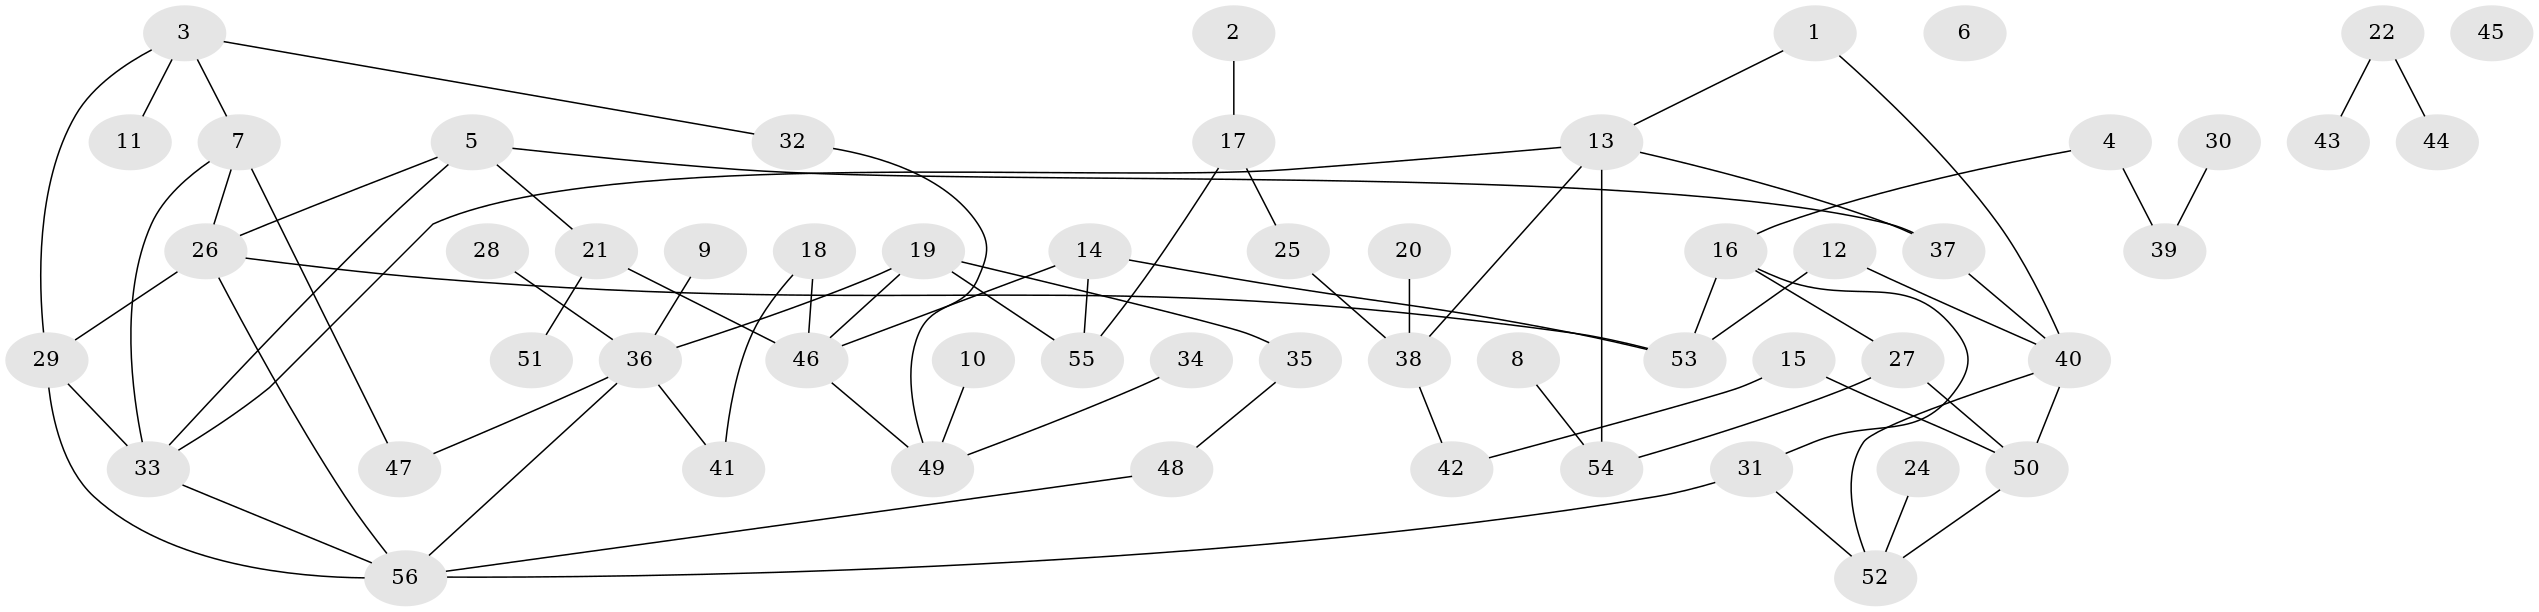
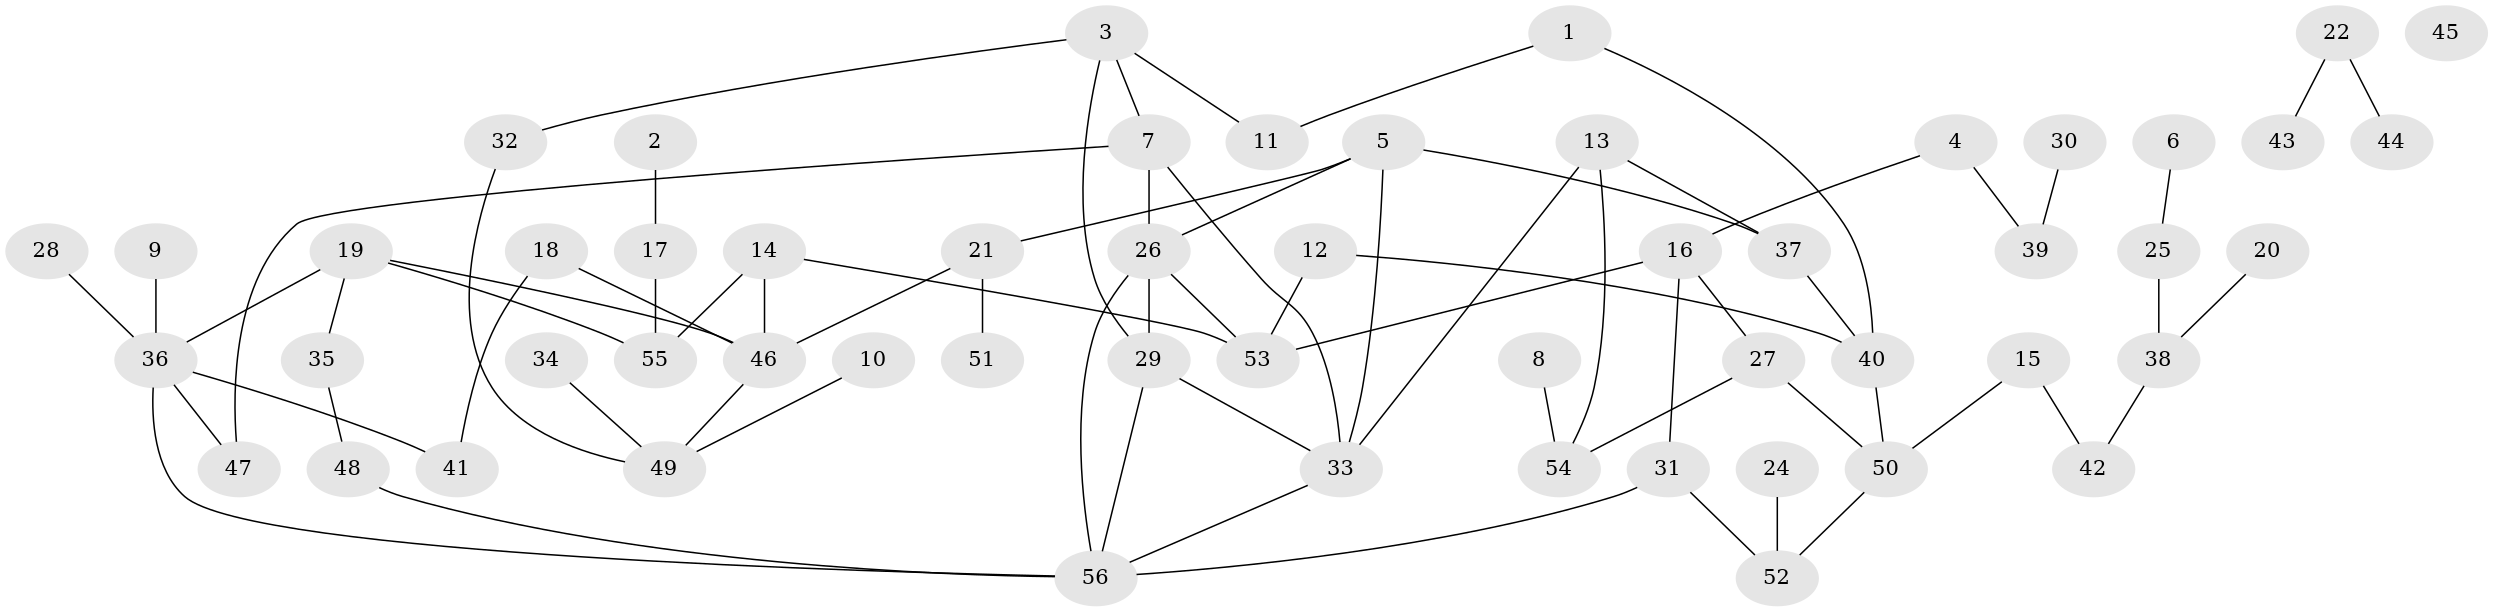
(1709, 88) -> (1416, 84)
(1261, 197) -> (2166, 197)
(1505, 251) -> none
(1868, 439) -> none
